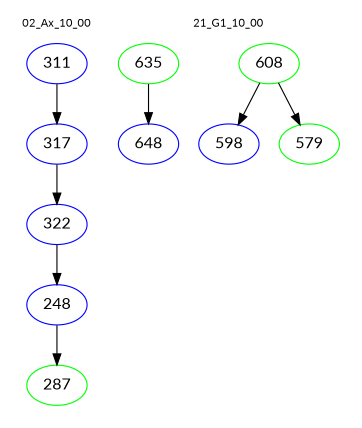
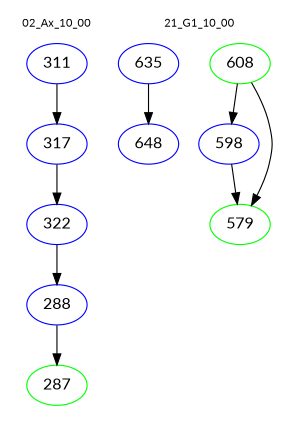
(149, 64) -> (149, 64)
none -> (234, 178)
(57, 305) -> (57, 305)
